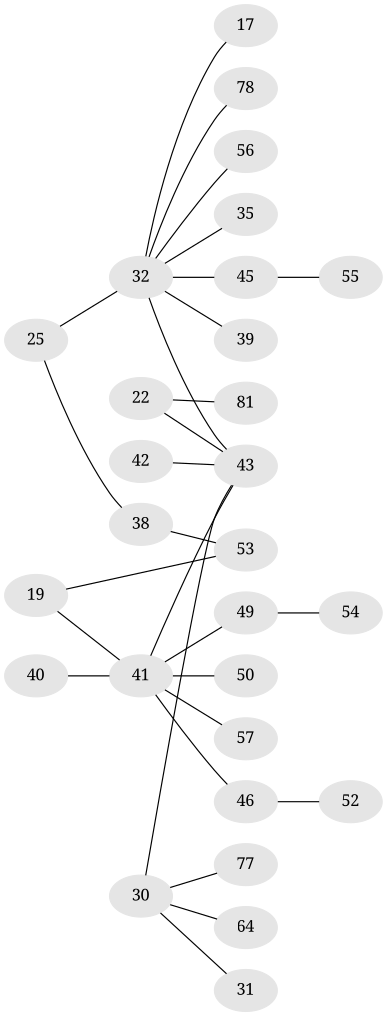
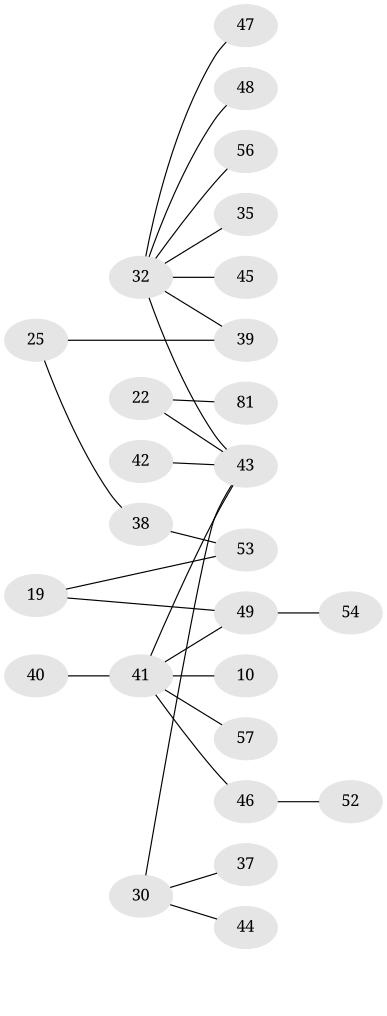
(246, 26) -> (246, 26)
(246, 89) -> (246, 89)
(351, 277) -> none
(89, 309) -> (141, 340)
(89, 636) -> (141, 604)
(246, 676) -> (246, 676)
(246, 865) -> (246, 865)
(246, 928) -> (246, 928)
(246, 990) -> none
